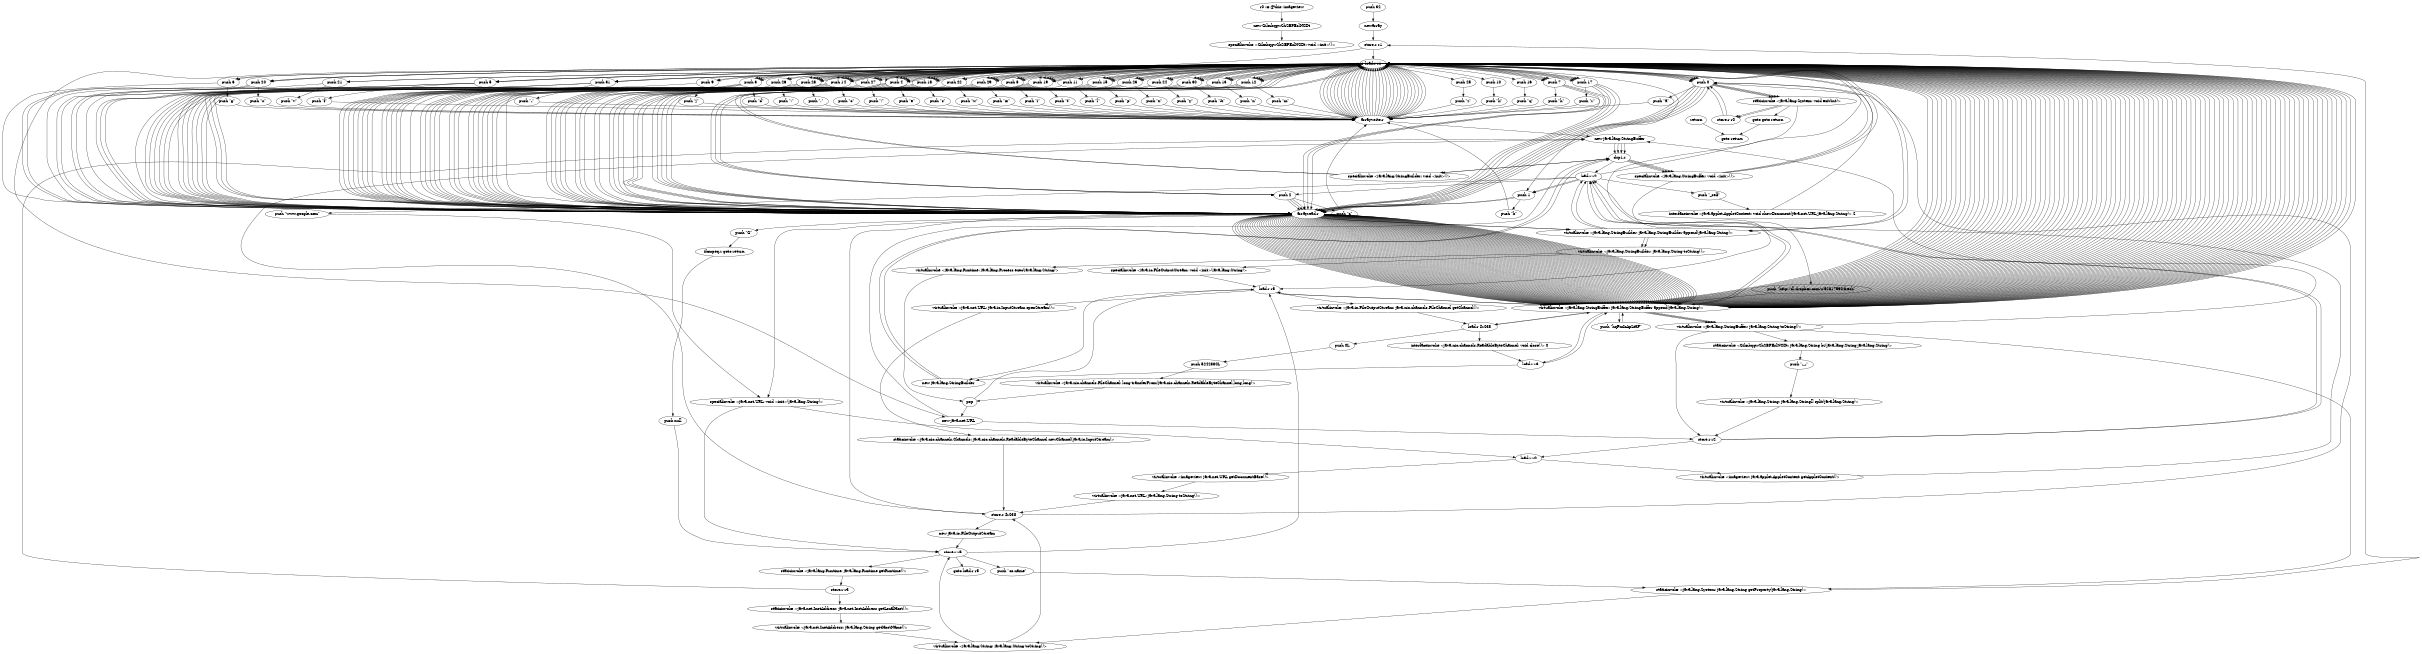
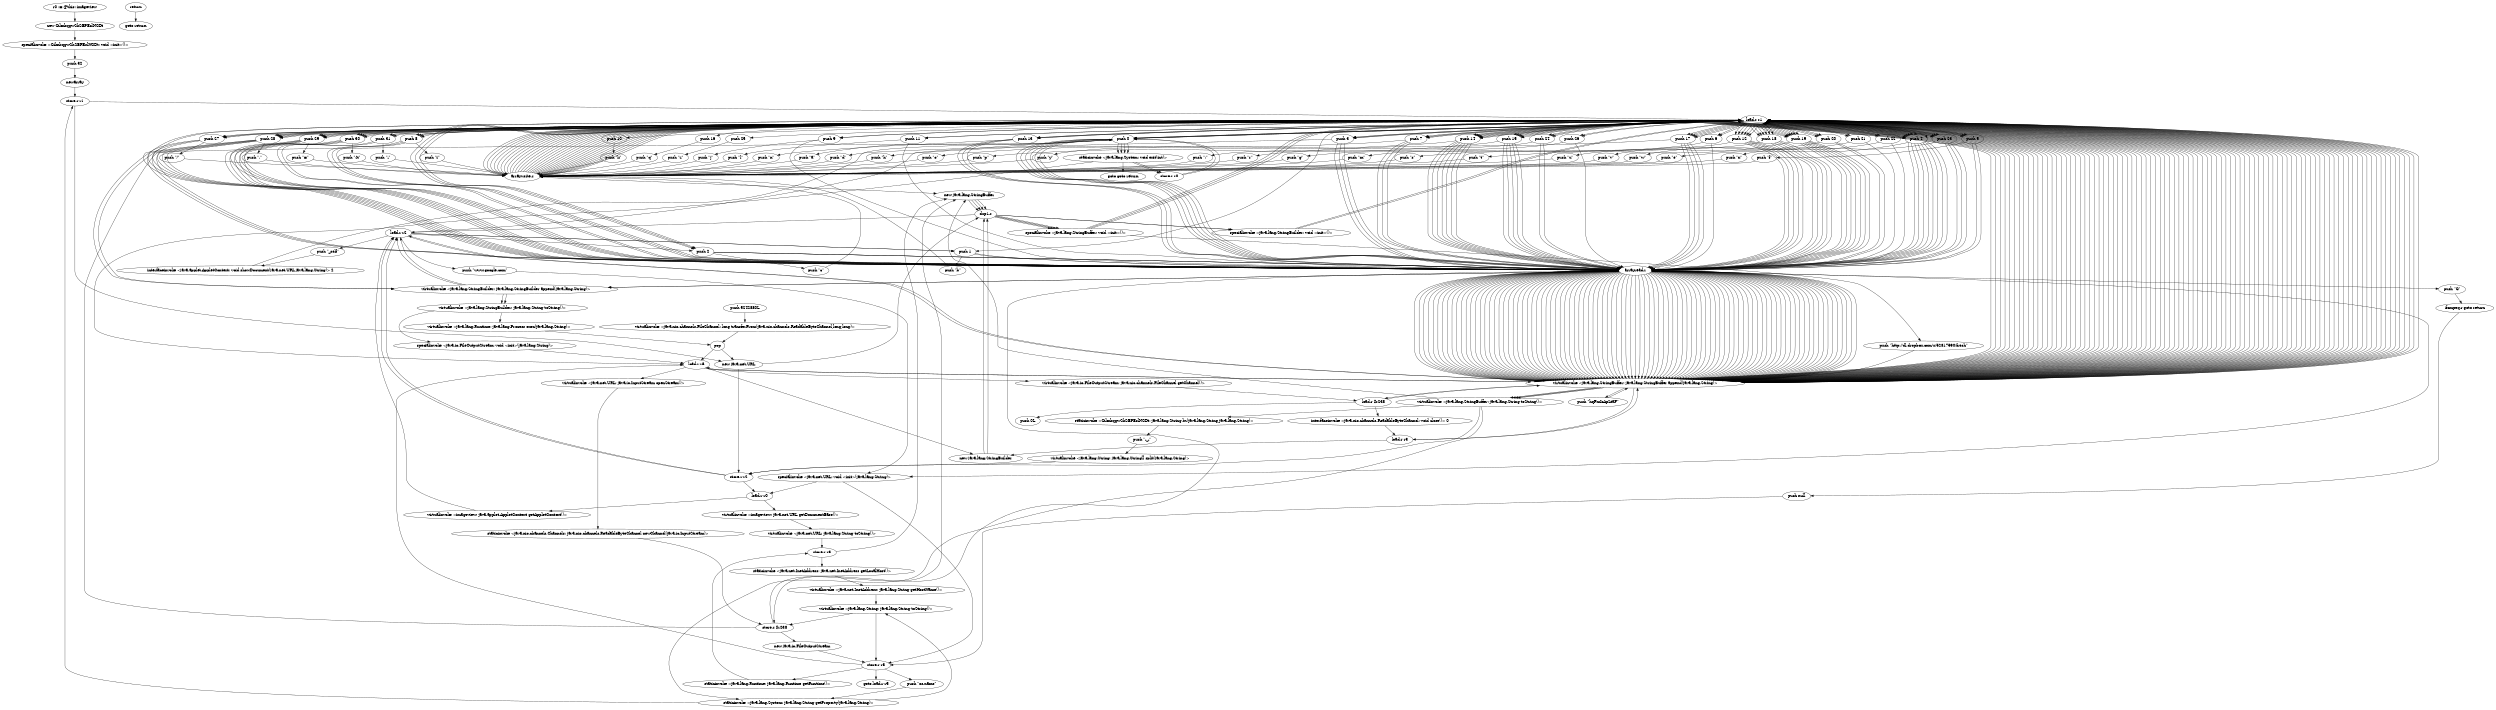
none -> (75, 53)
(1751, 129) -> none
(1278, 355) -> none
(1069, 506) -> (822, 542)
